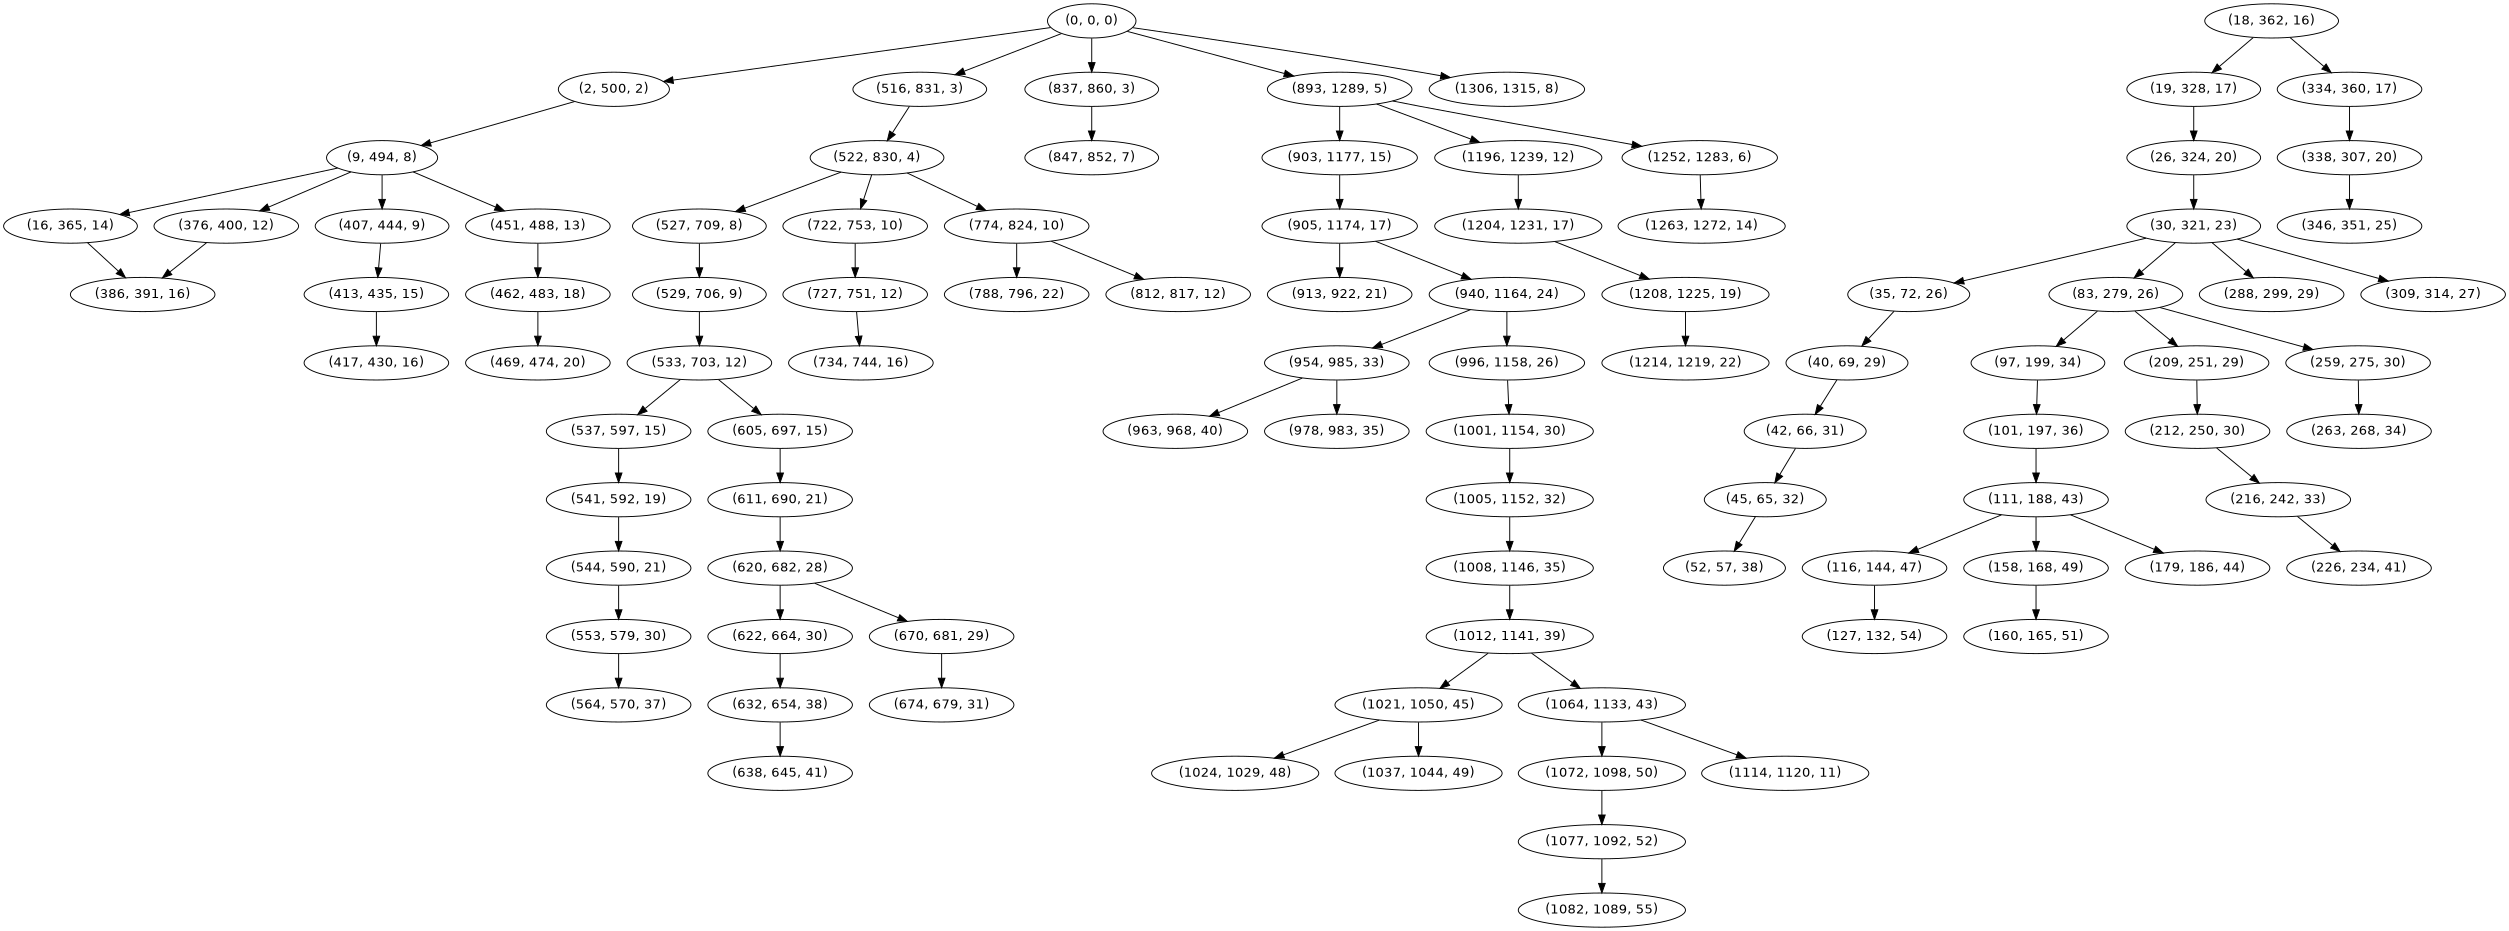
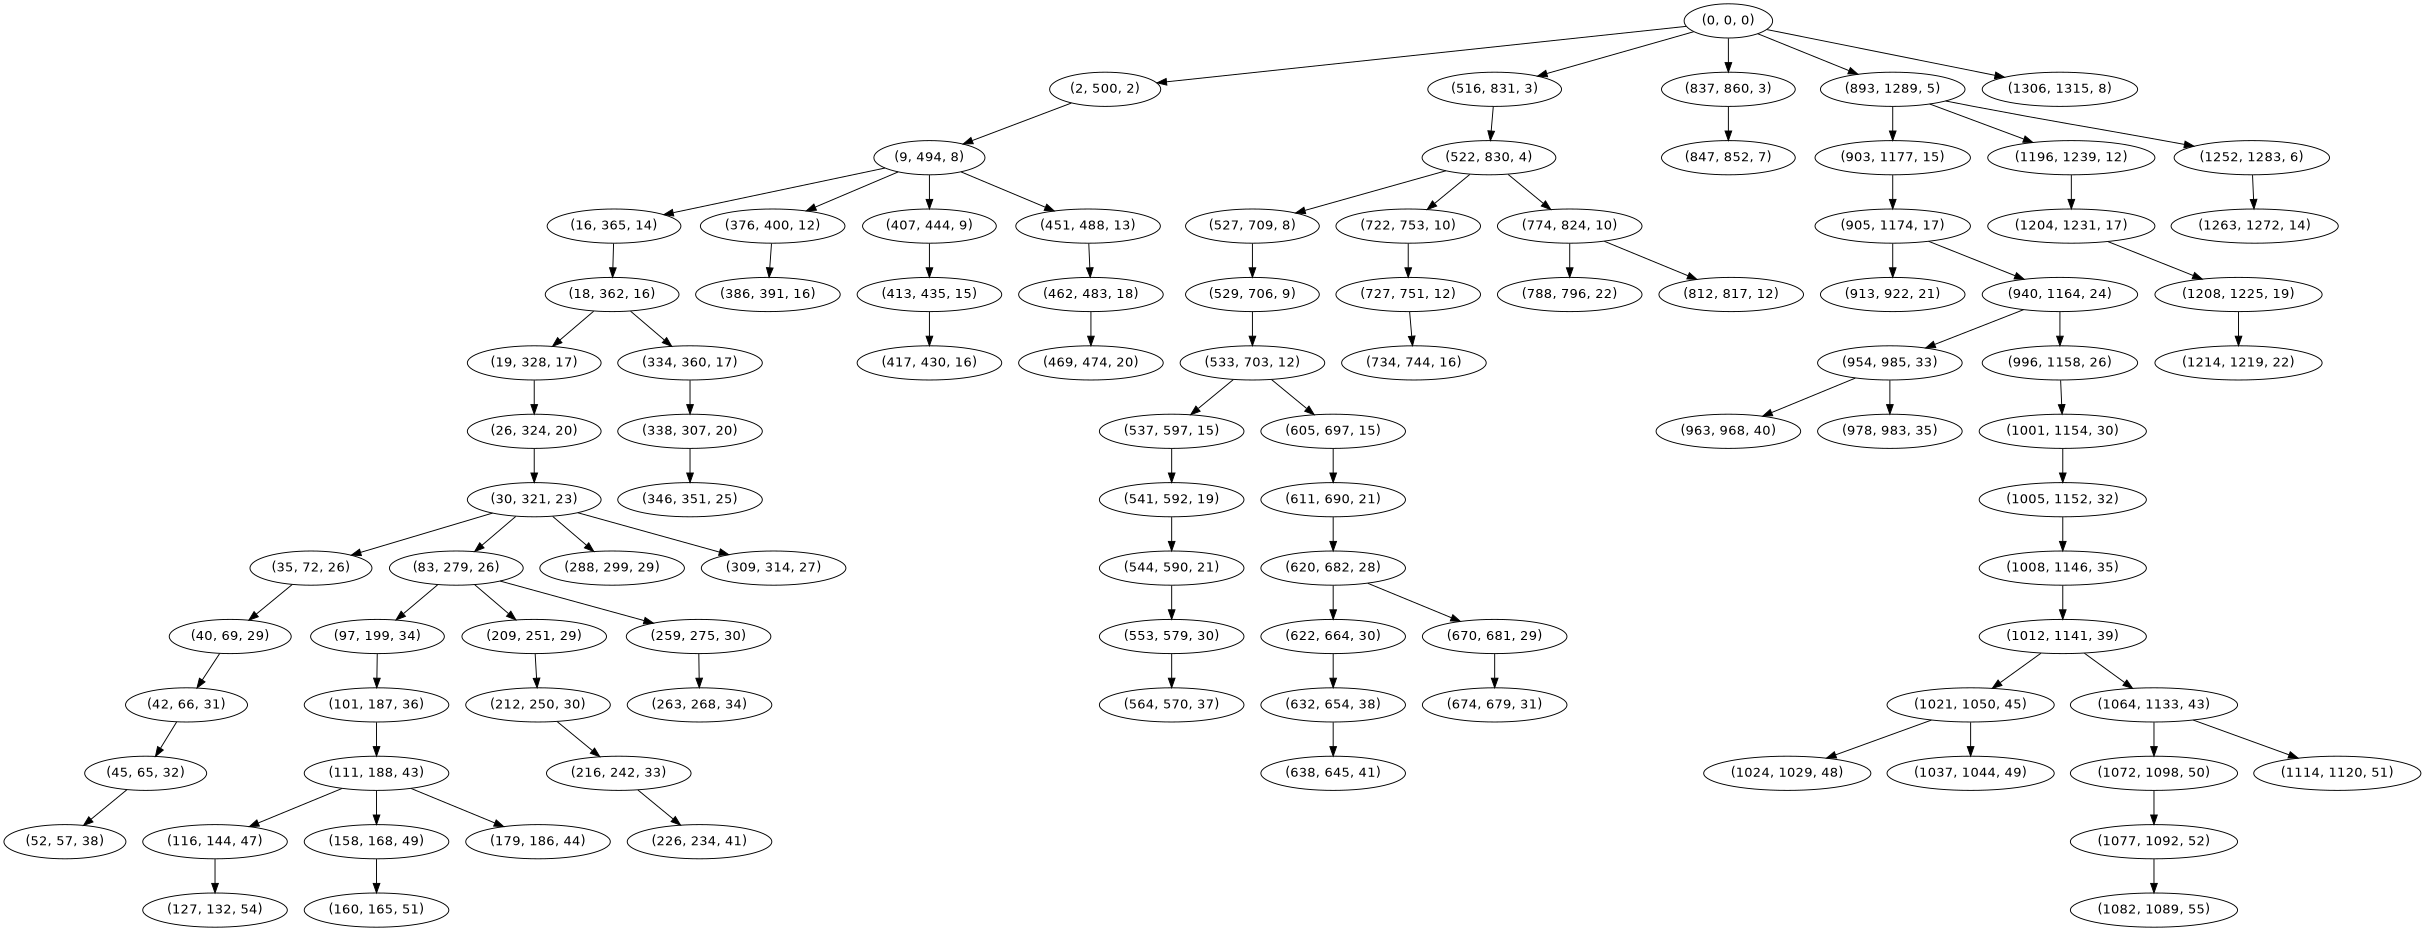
(103, 257) -> (613, 256)
(2036, 431) -> (377, 705)
(1785, 773) -> (2337, 773)
